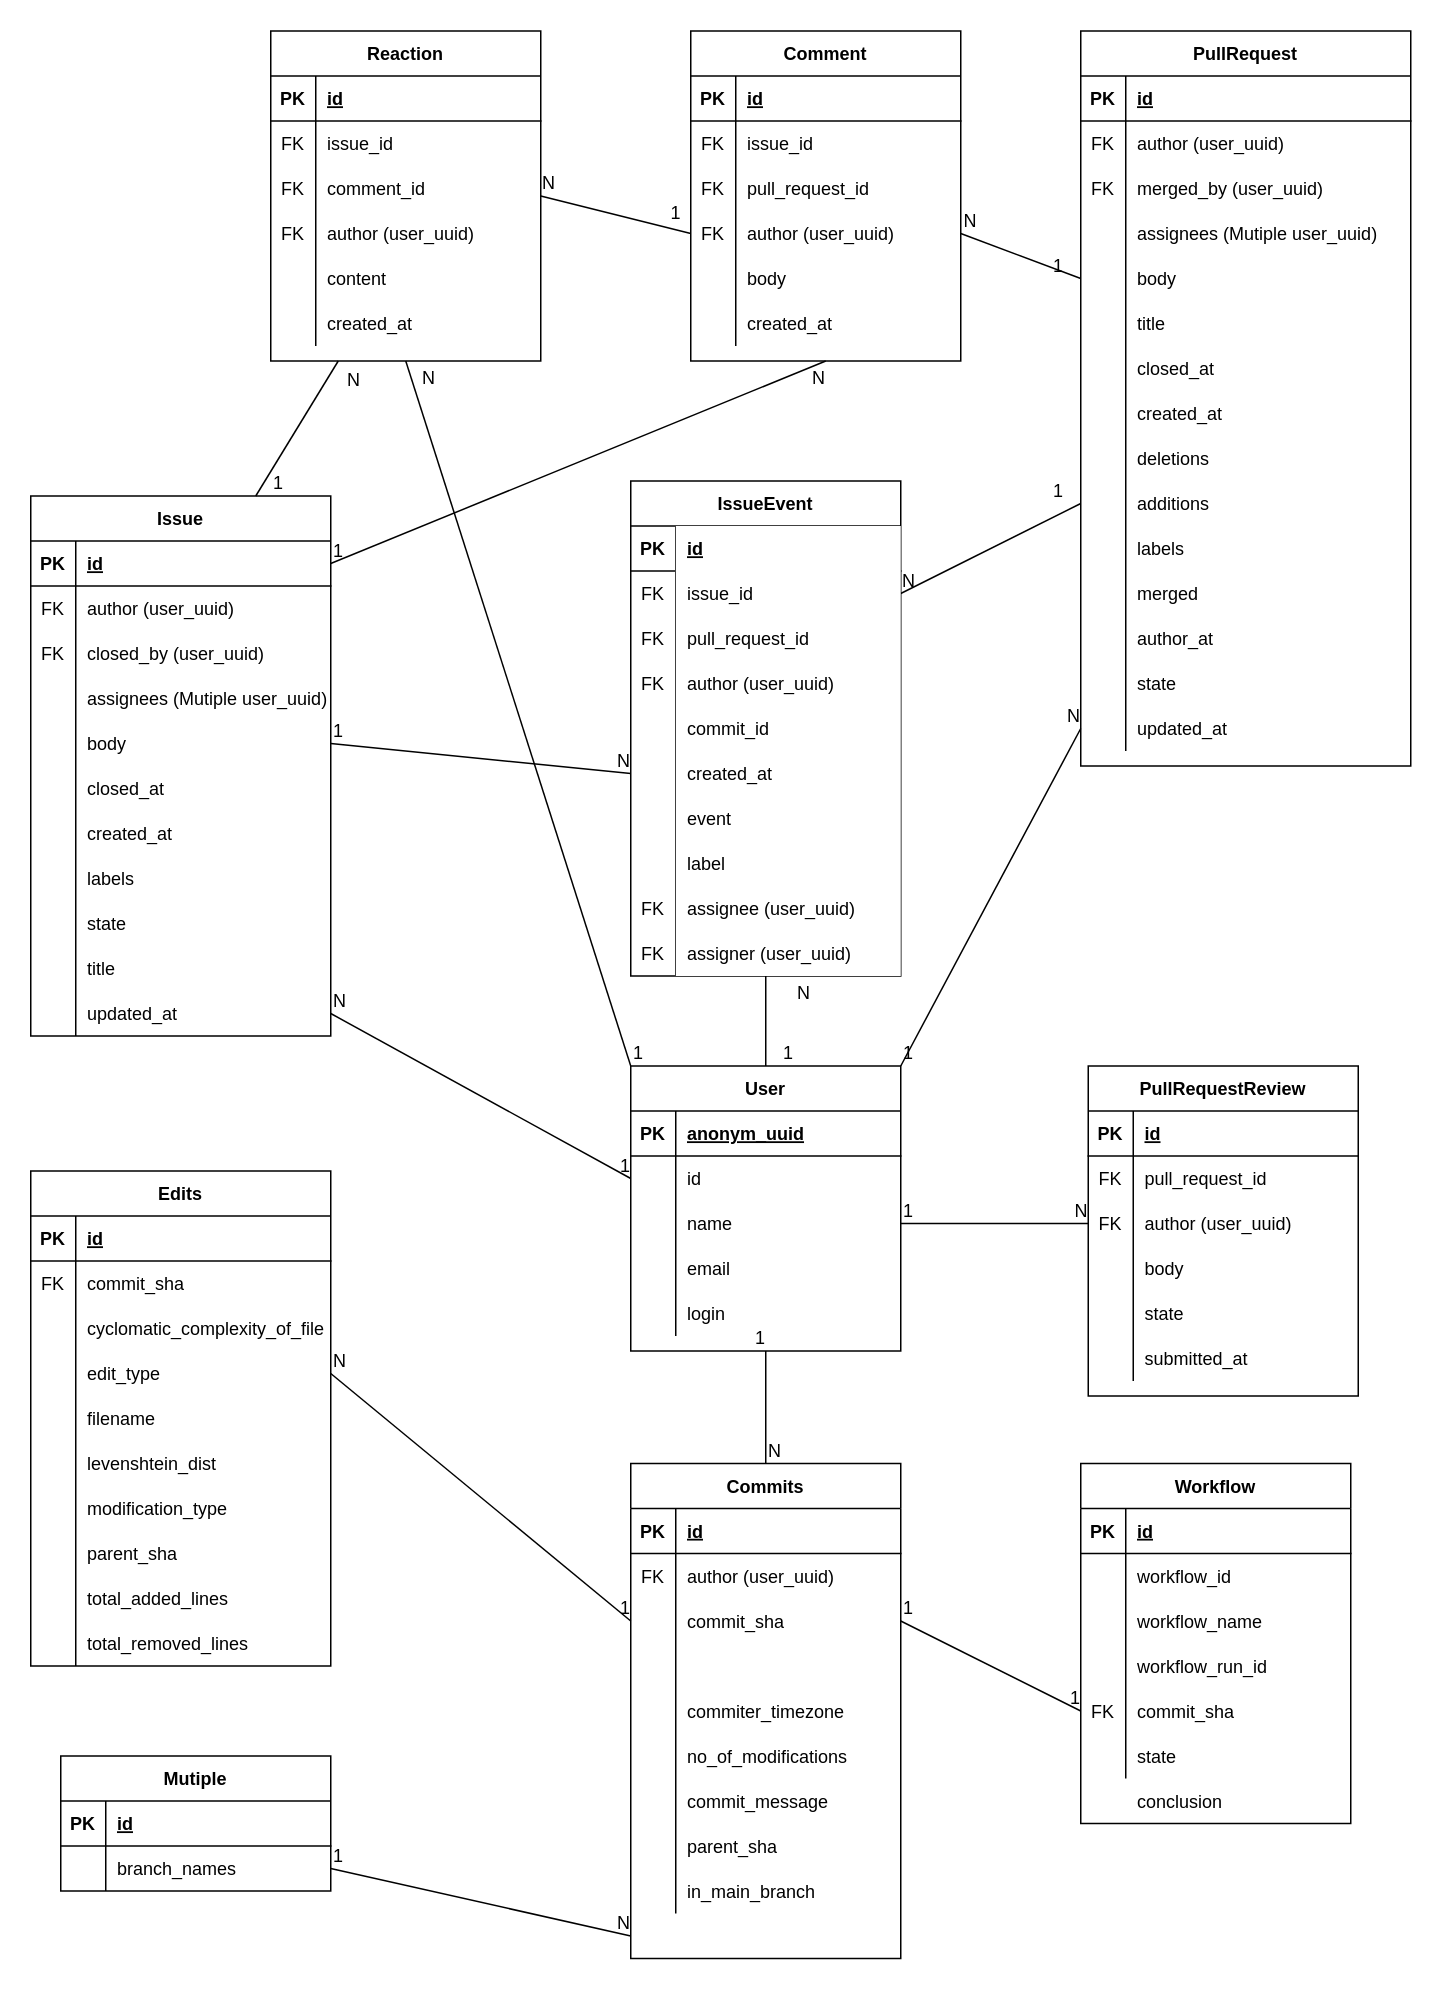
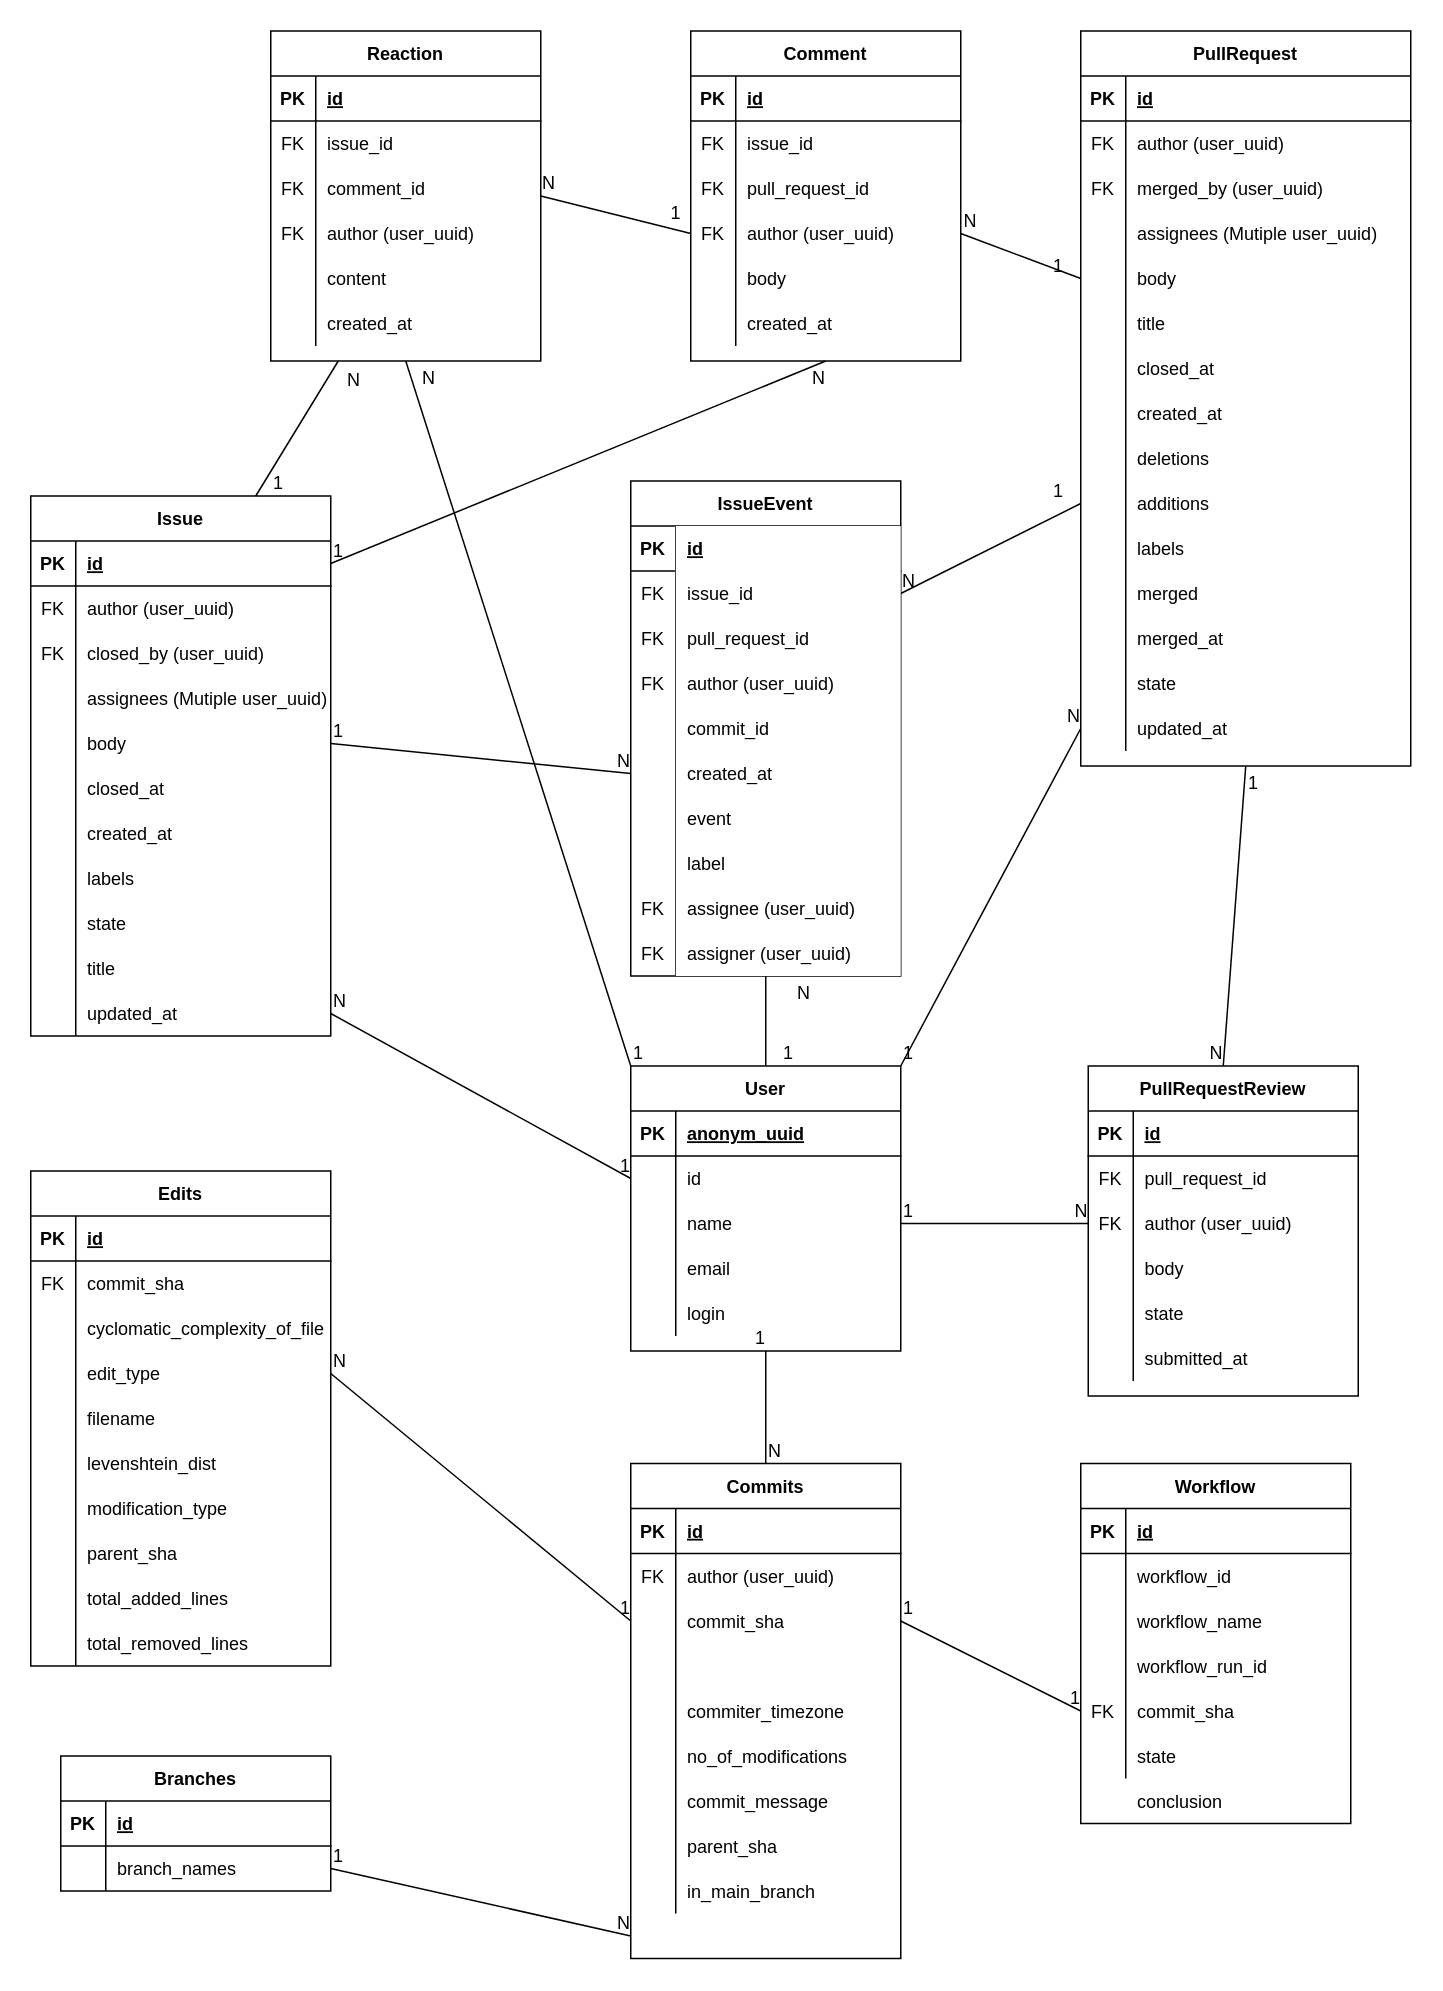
(1182, 639) -> (1182, 639)
none -> (1234, 917)
(195, 1779) -> (195, 1779)
